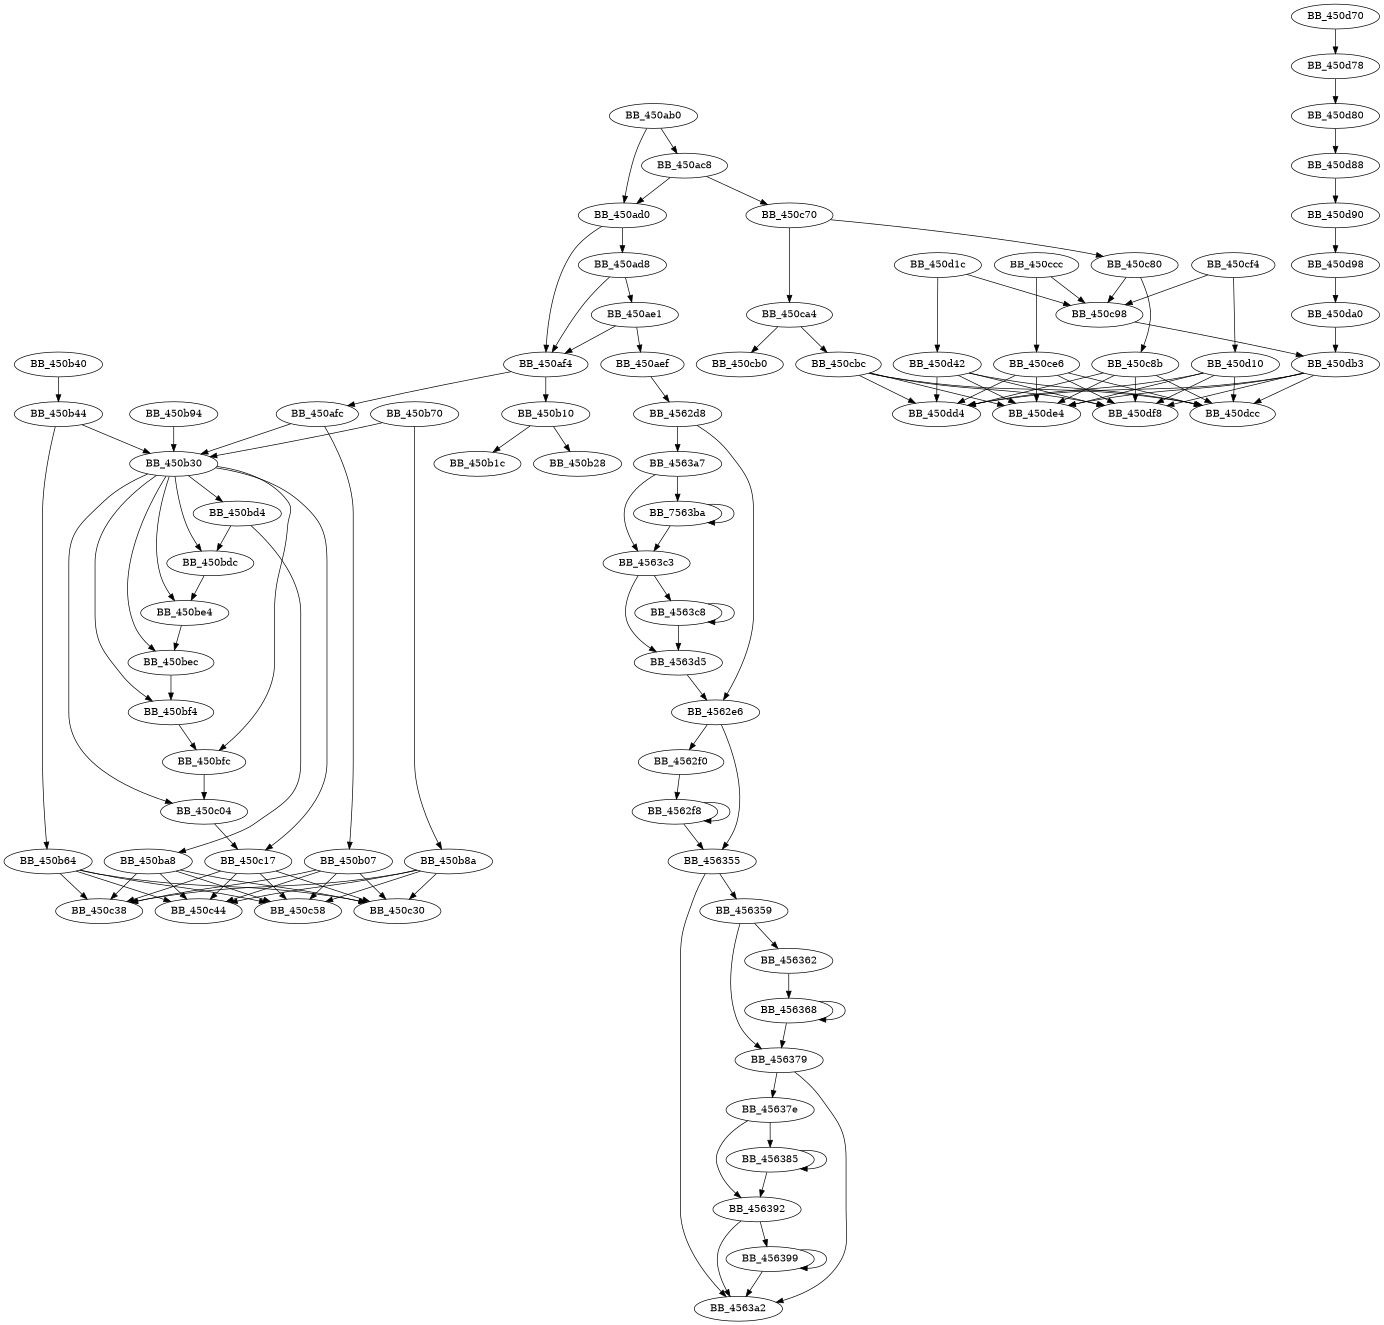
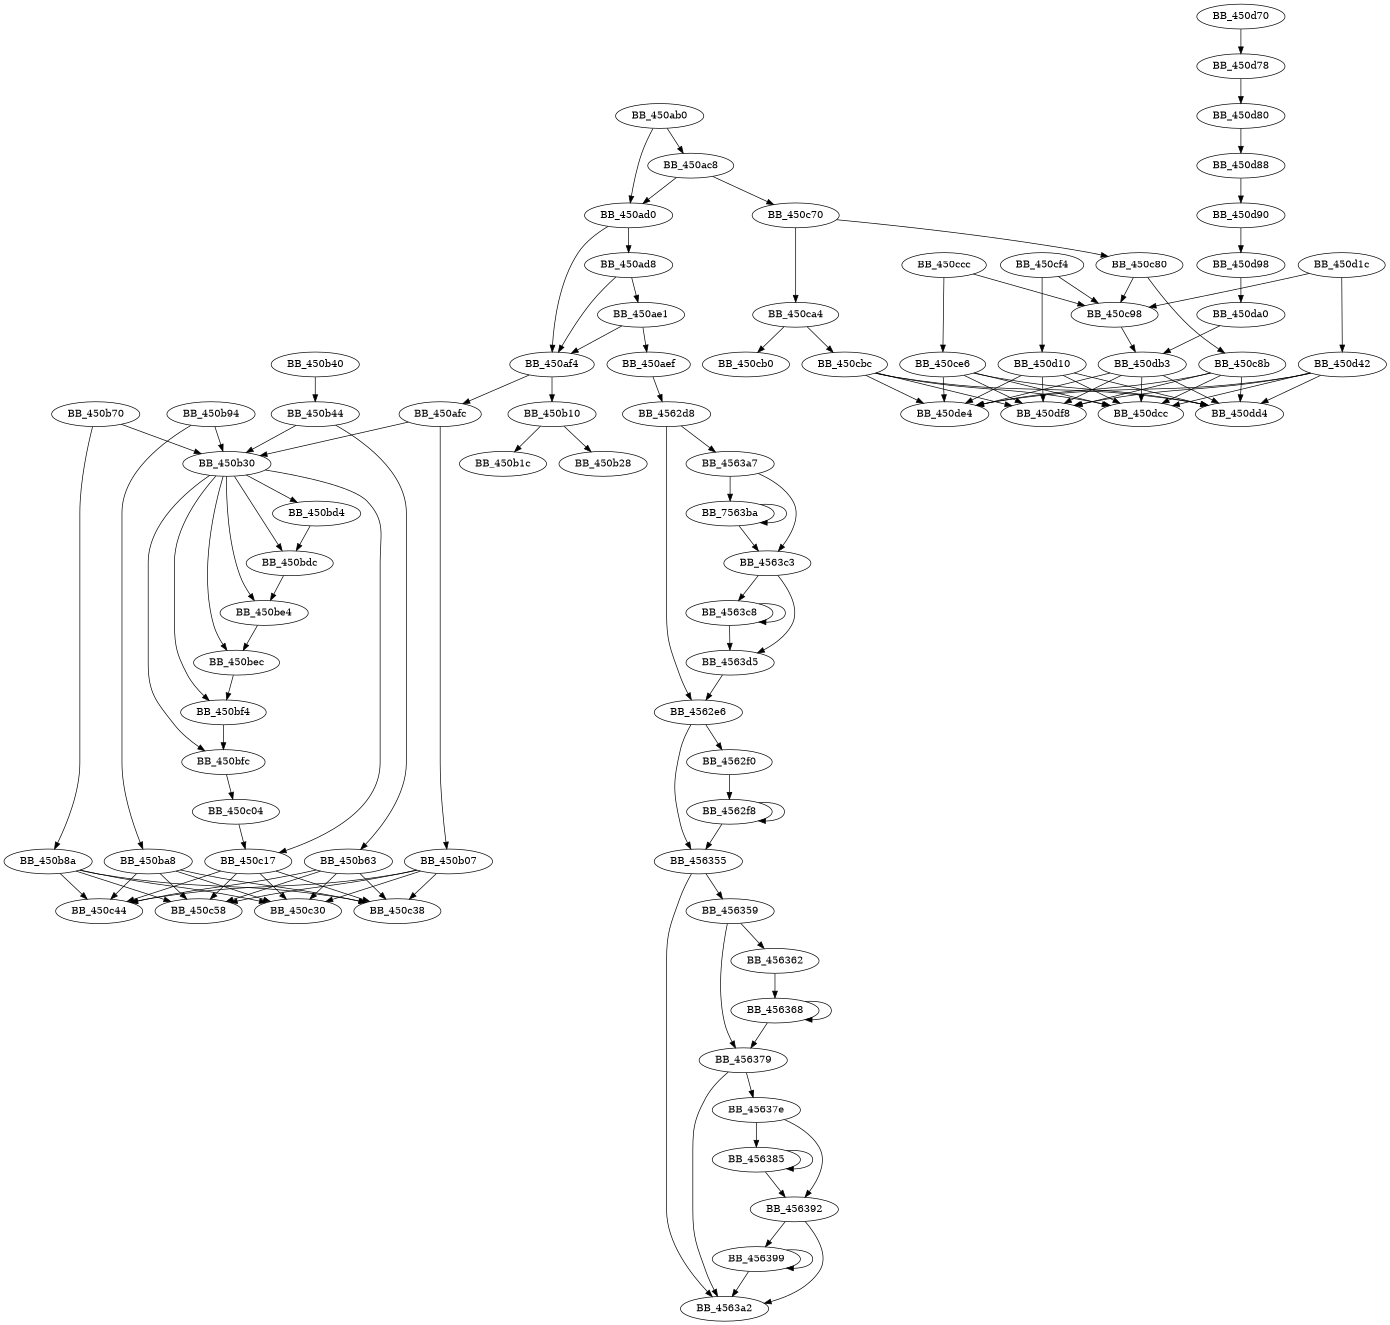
(69, 645) -> none
(301, 714) -> (122, 621)
(48, 861) -> (348, 861)
